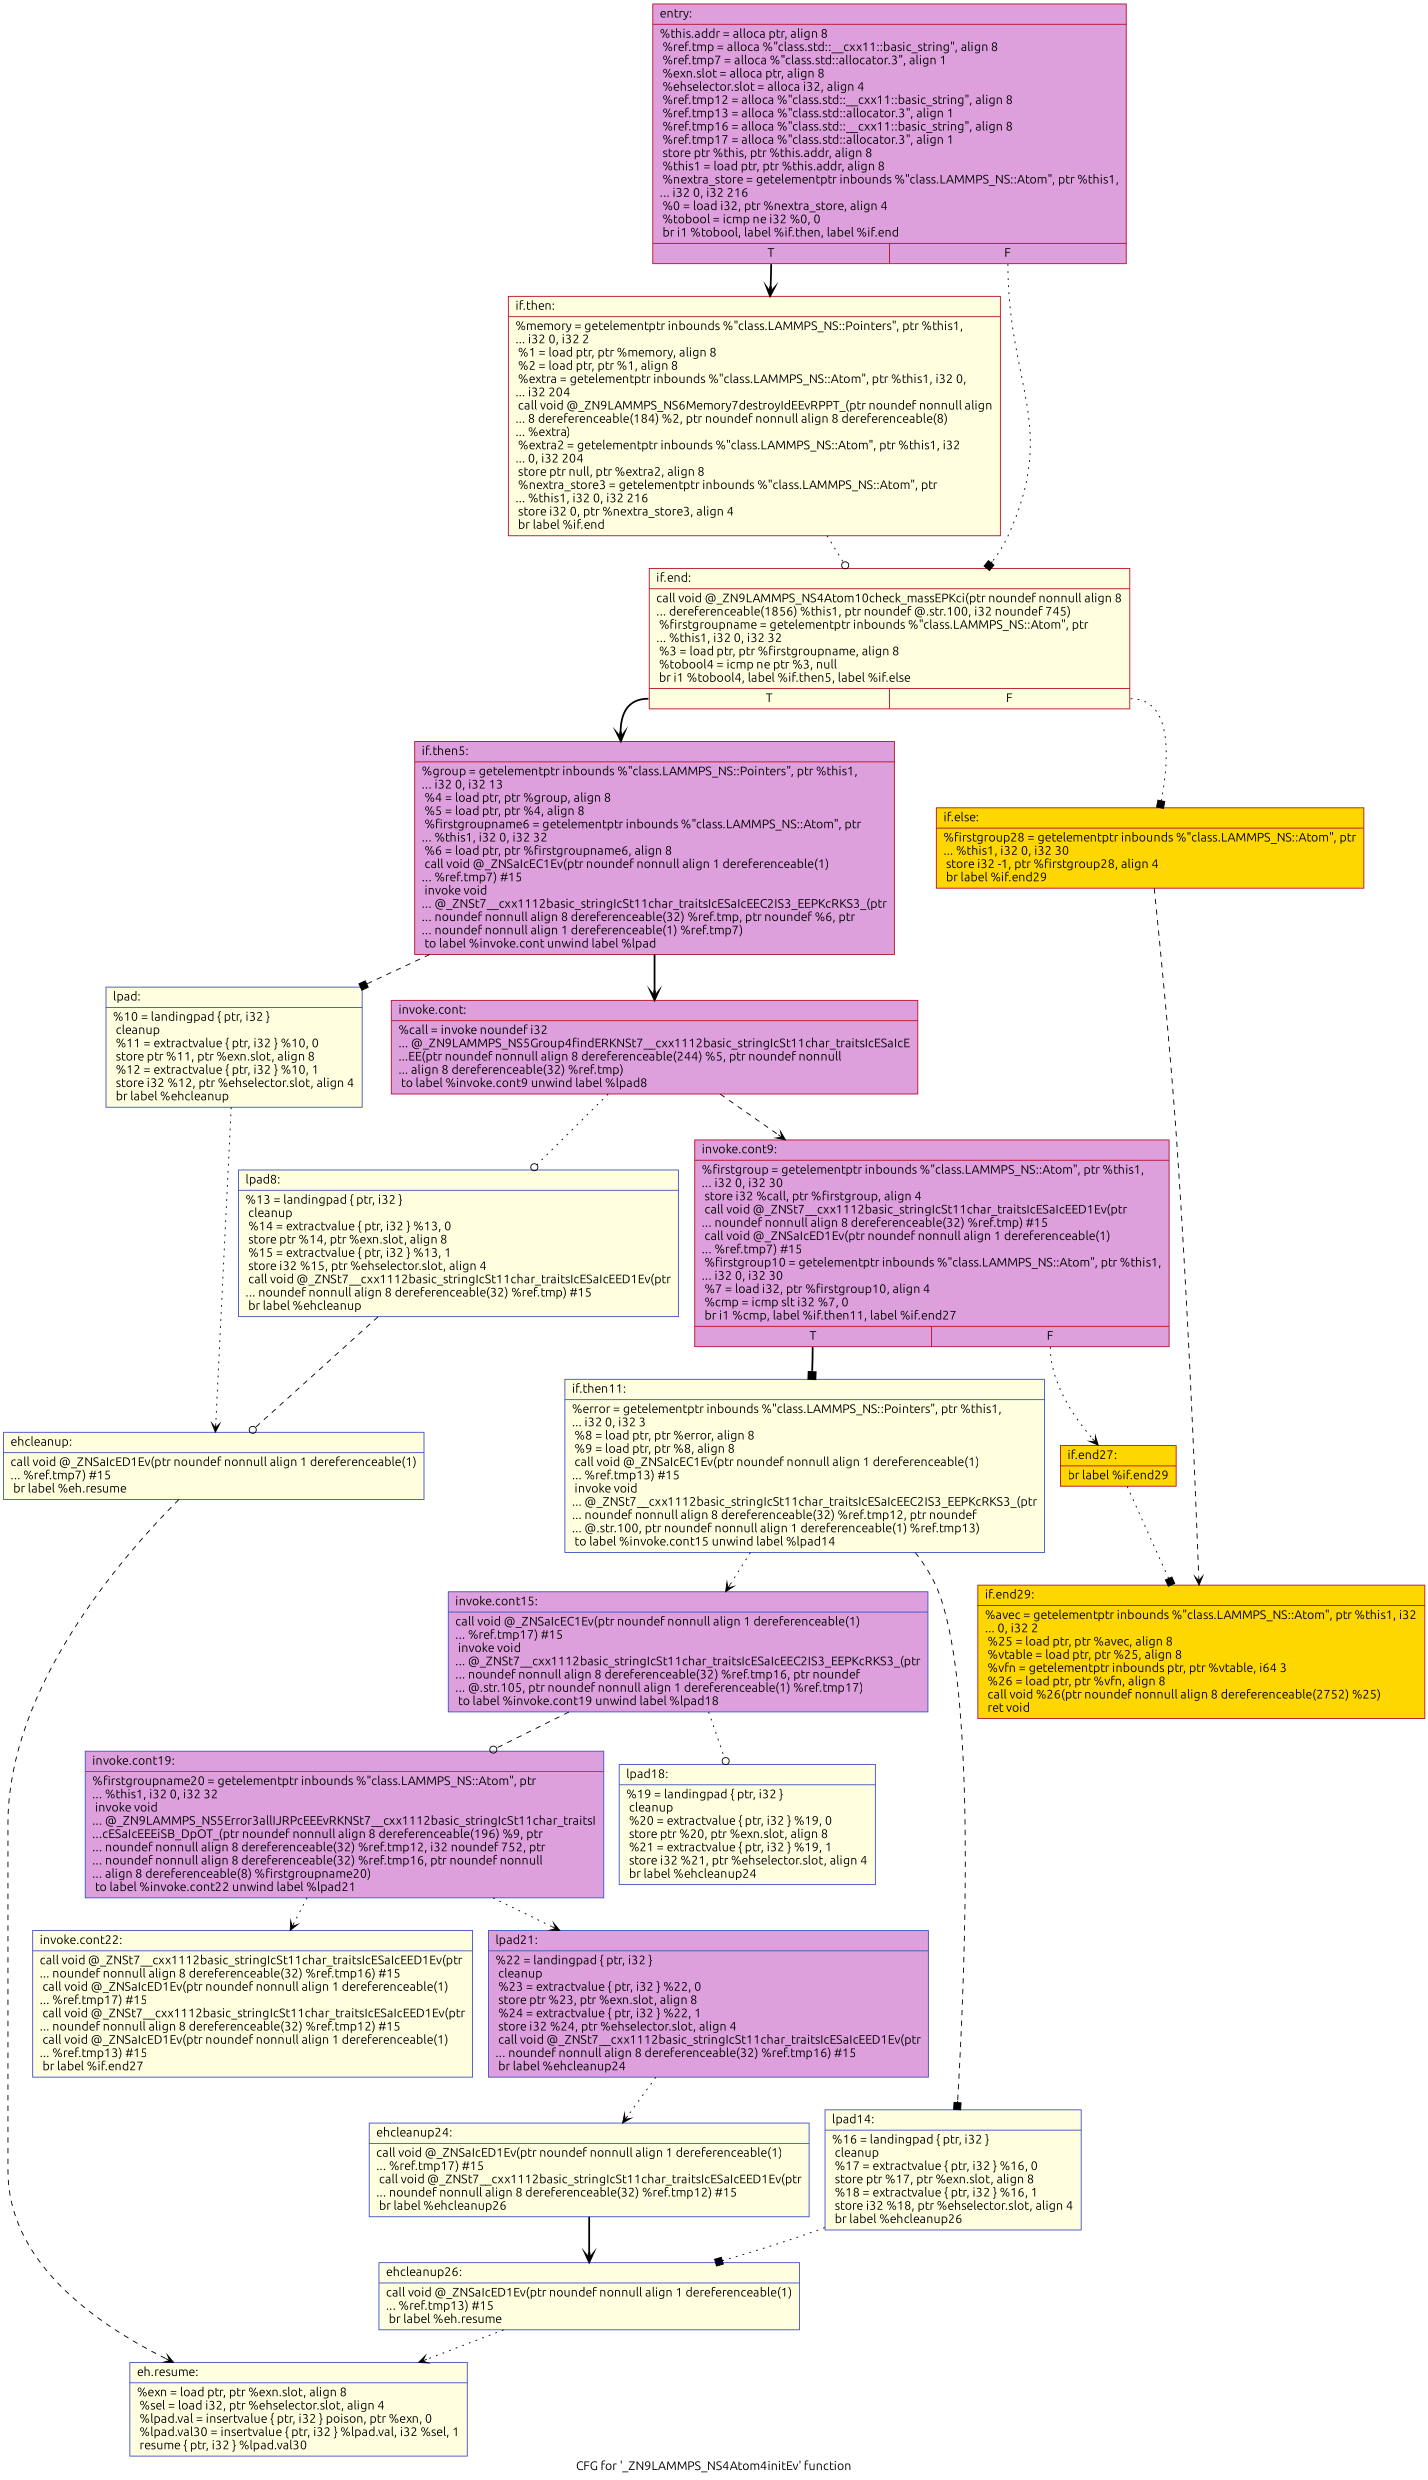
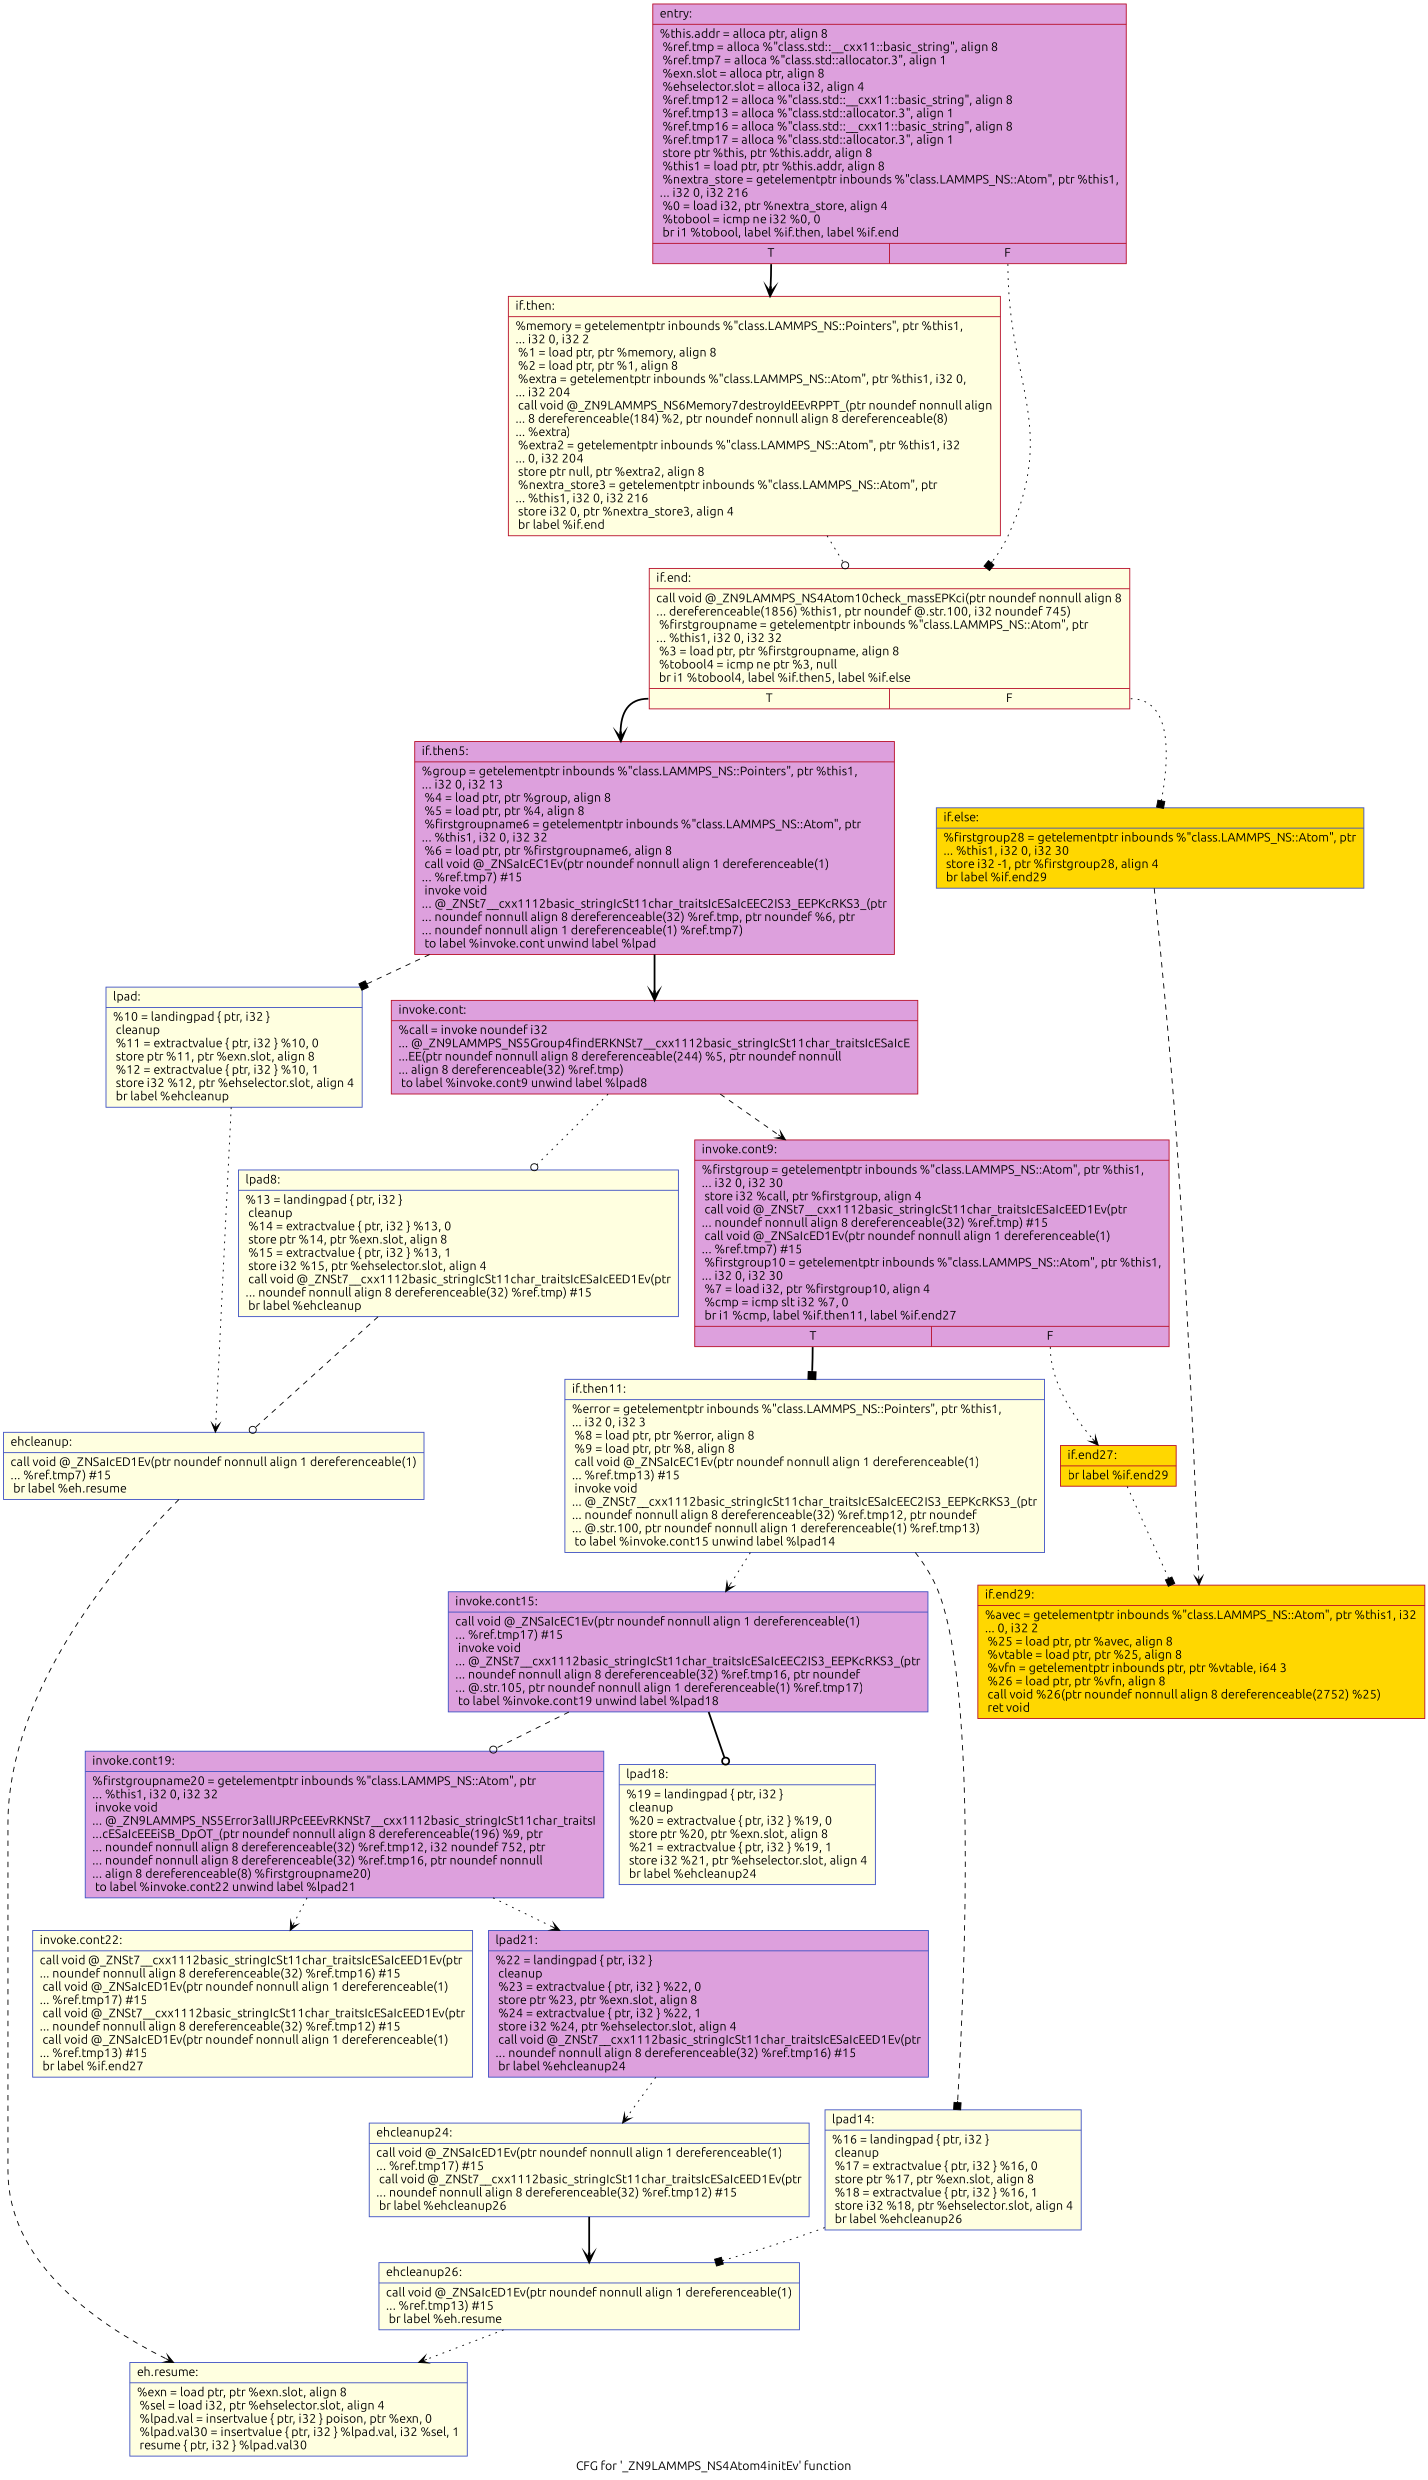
(1150, 848) -> (1150, 848)
(717, 1735) -> (717, 1735)
